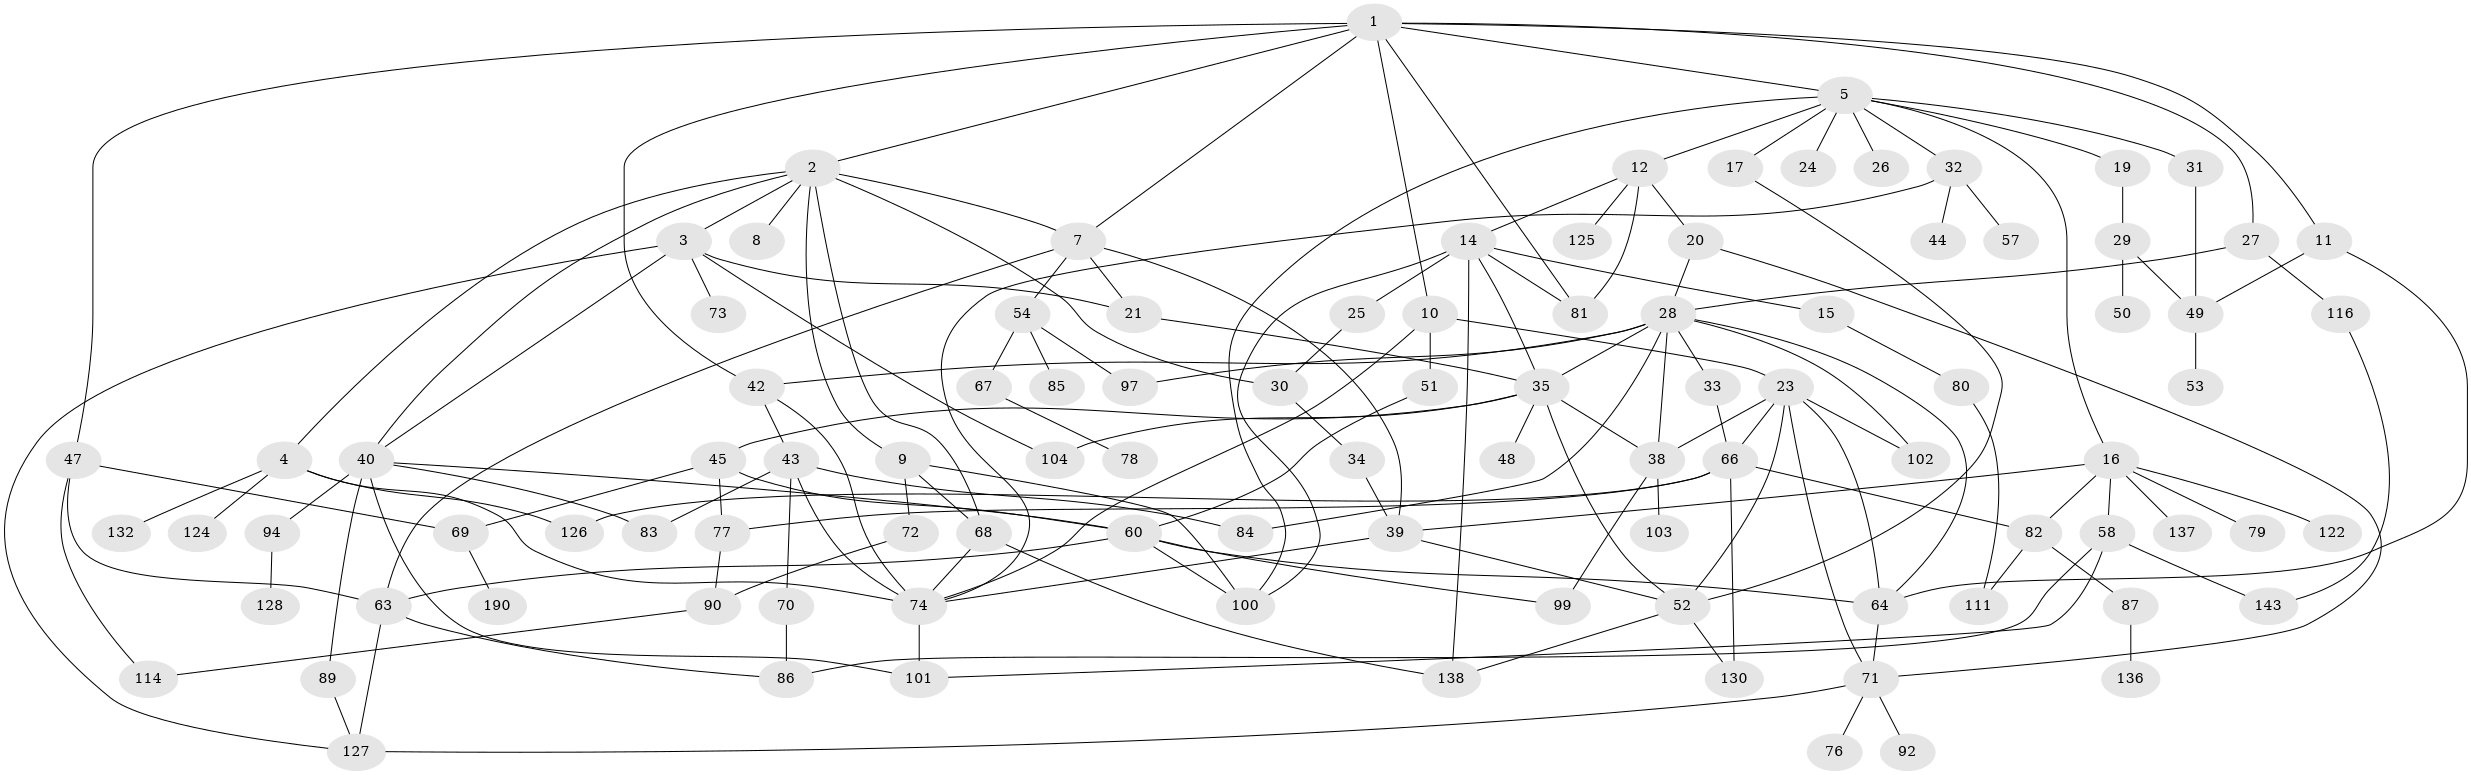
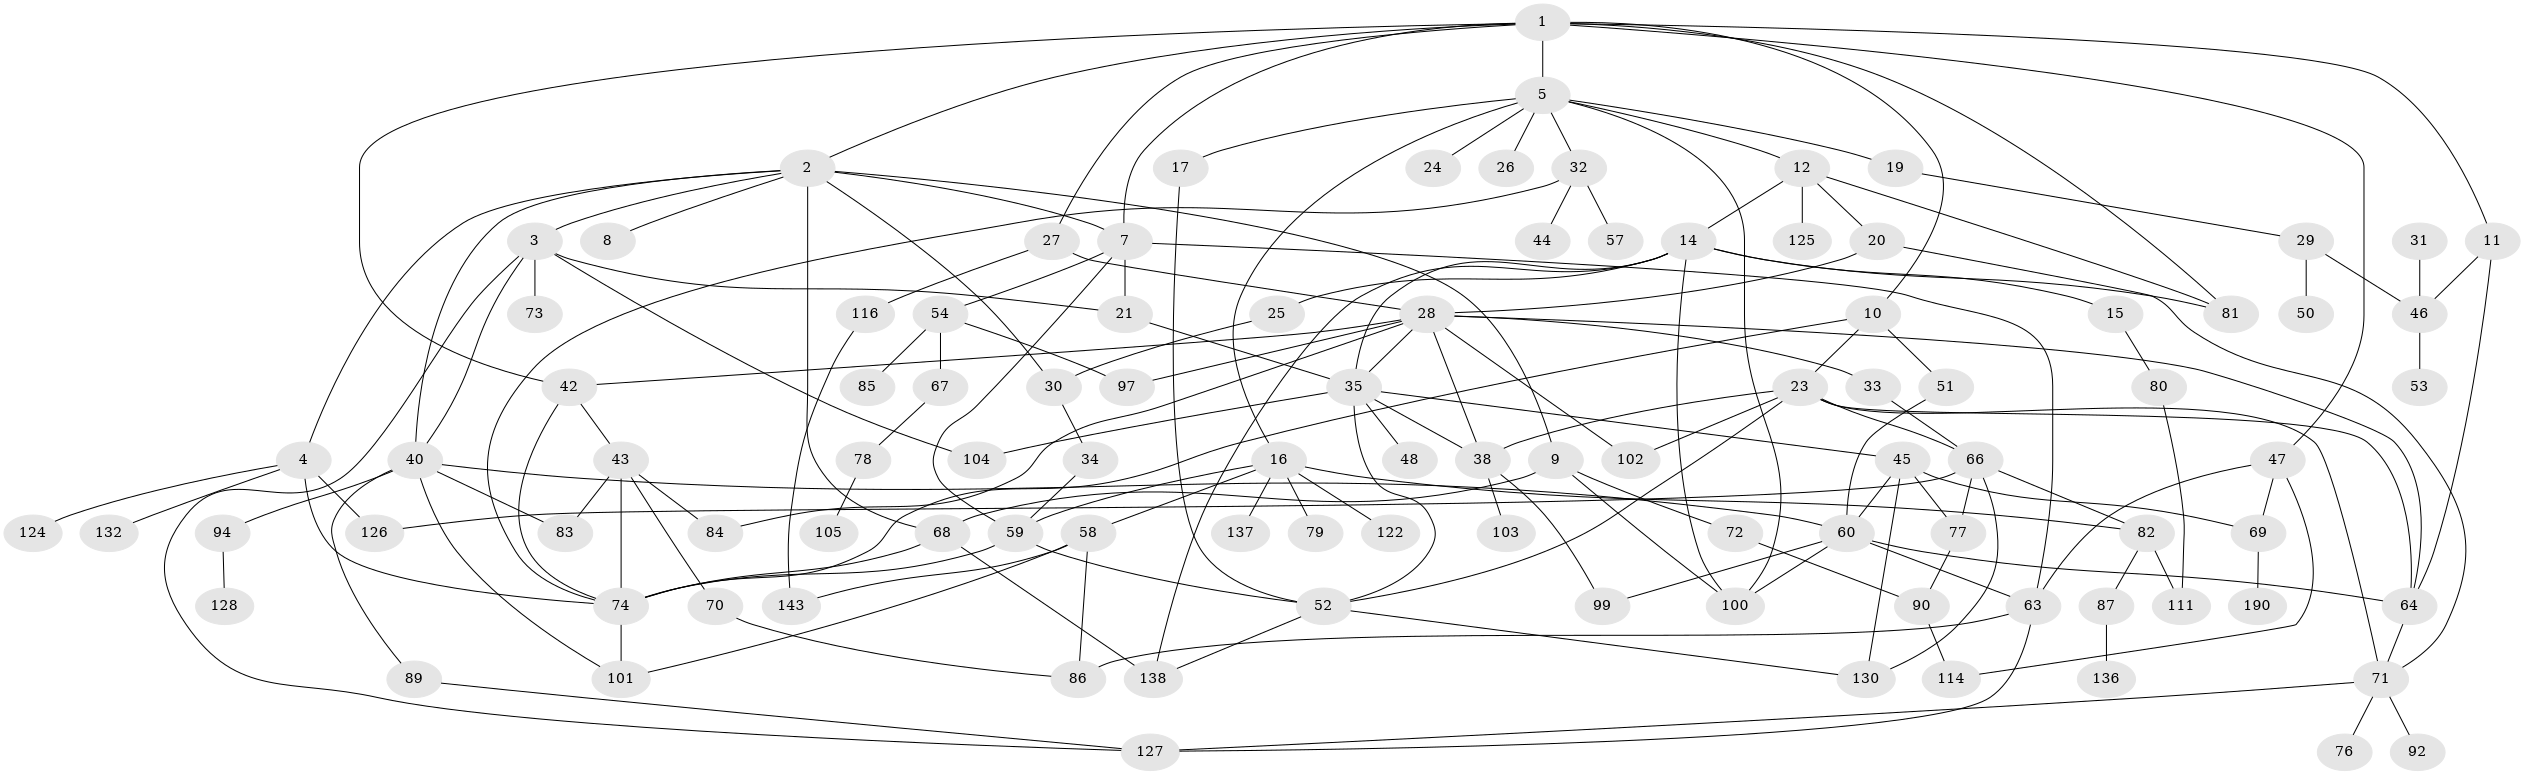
(2025, 119) -> none
(2196, 314) -> (2420, 314)
none -> (829, 533)
(1396, 533) -> (1016, 533)
none -> (1884, 570)
